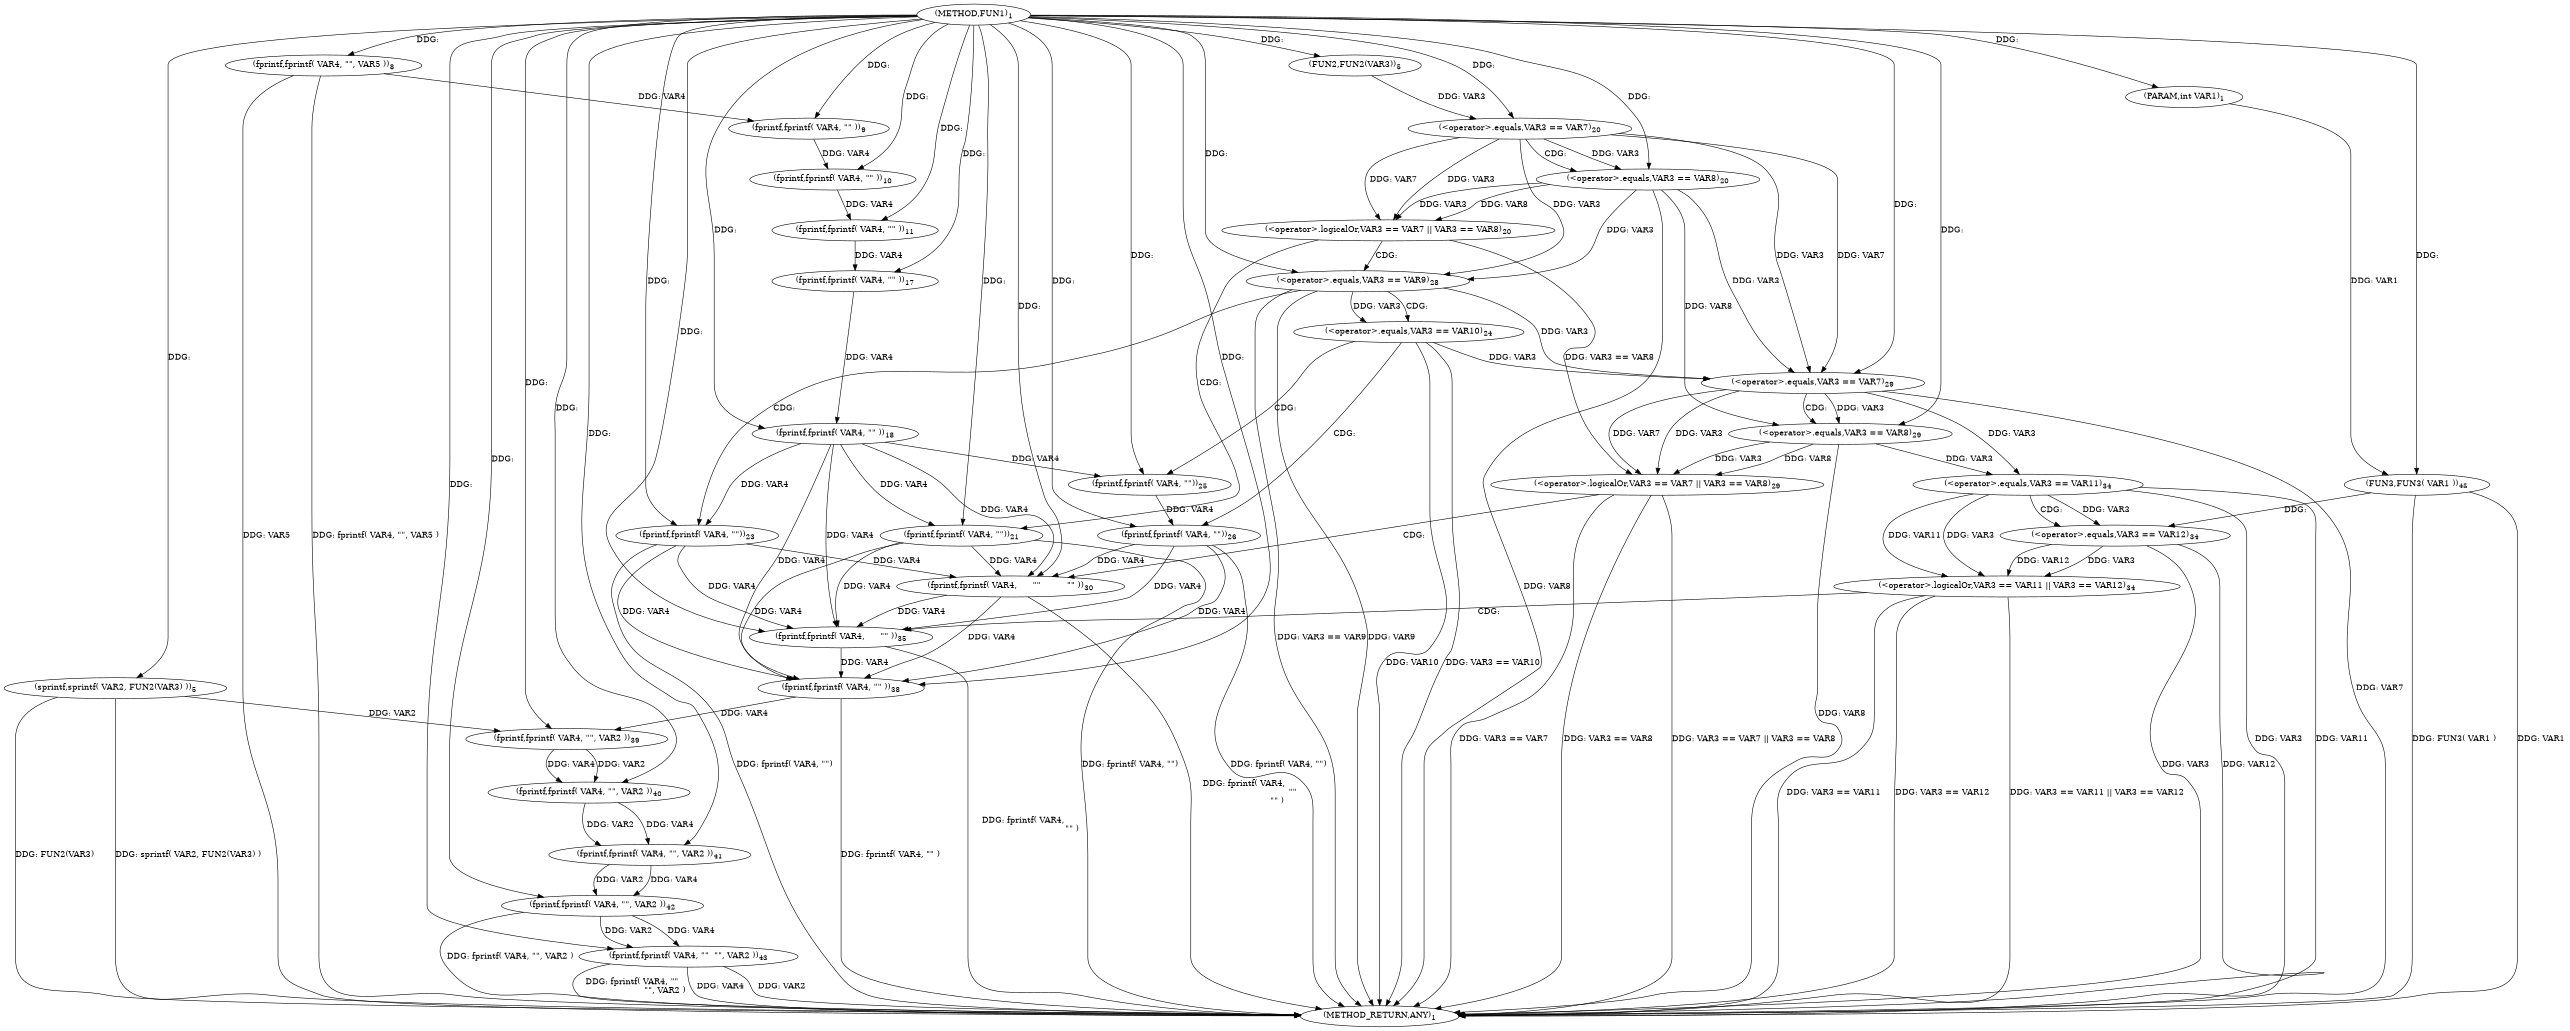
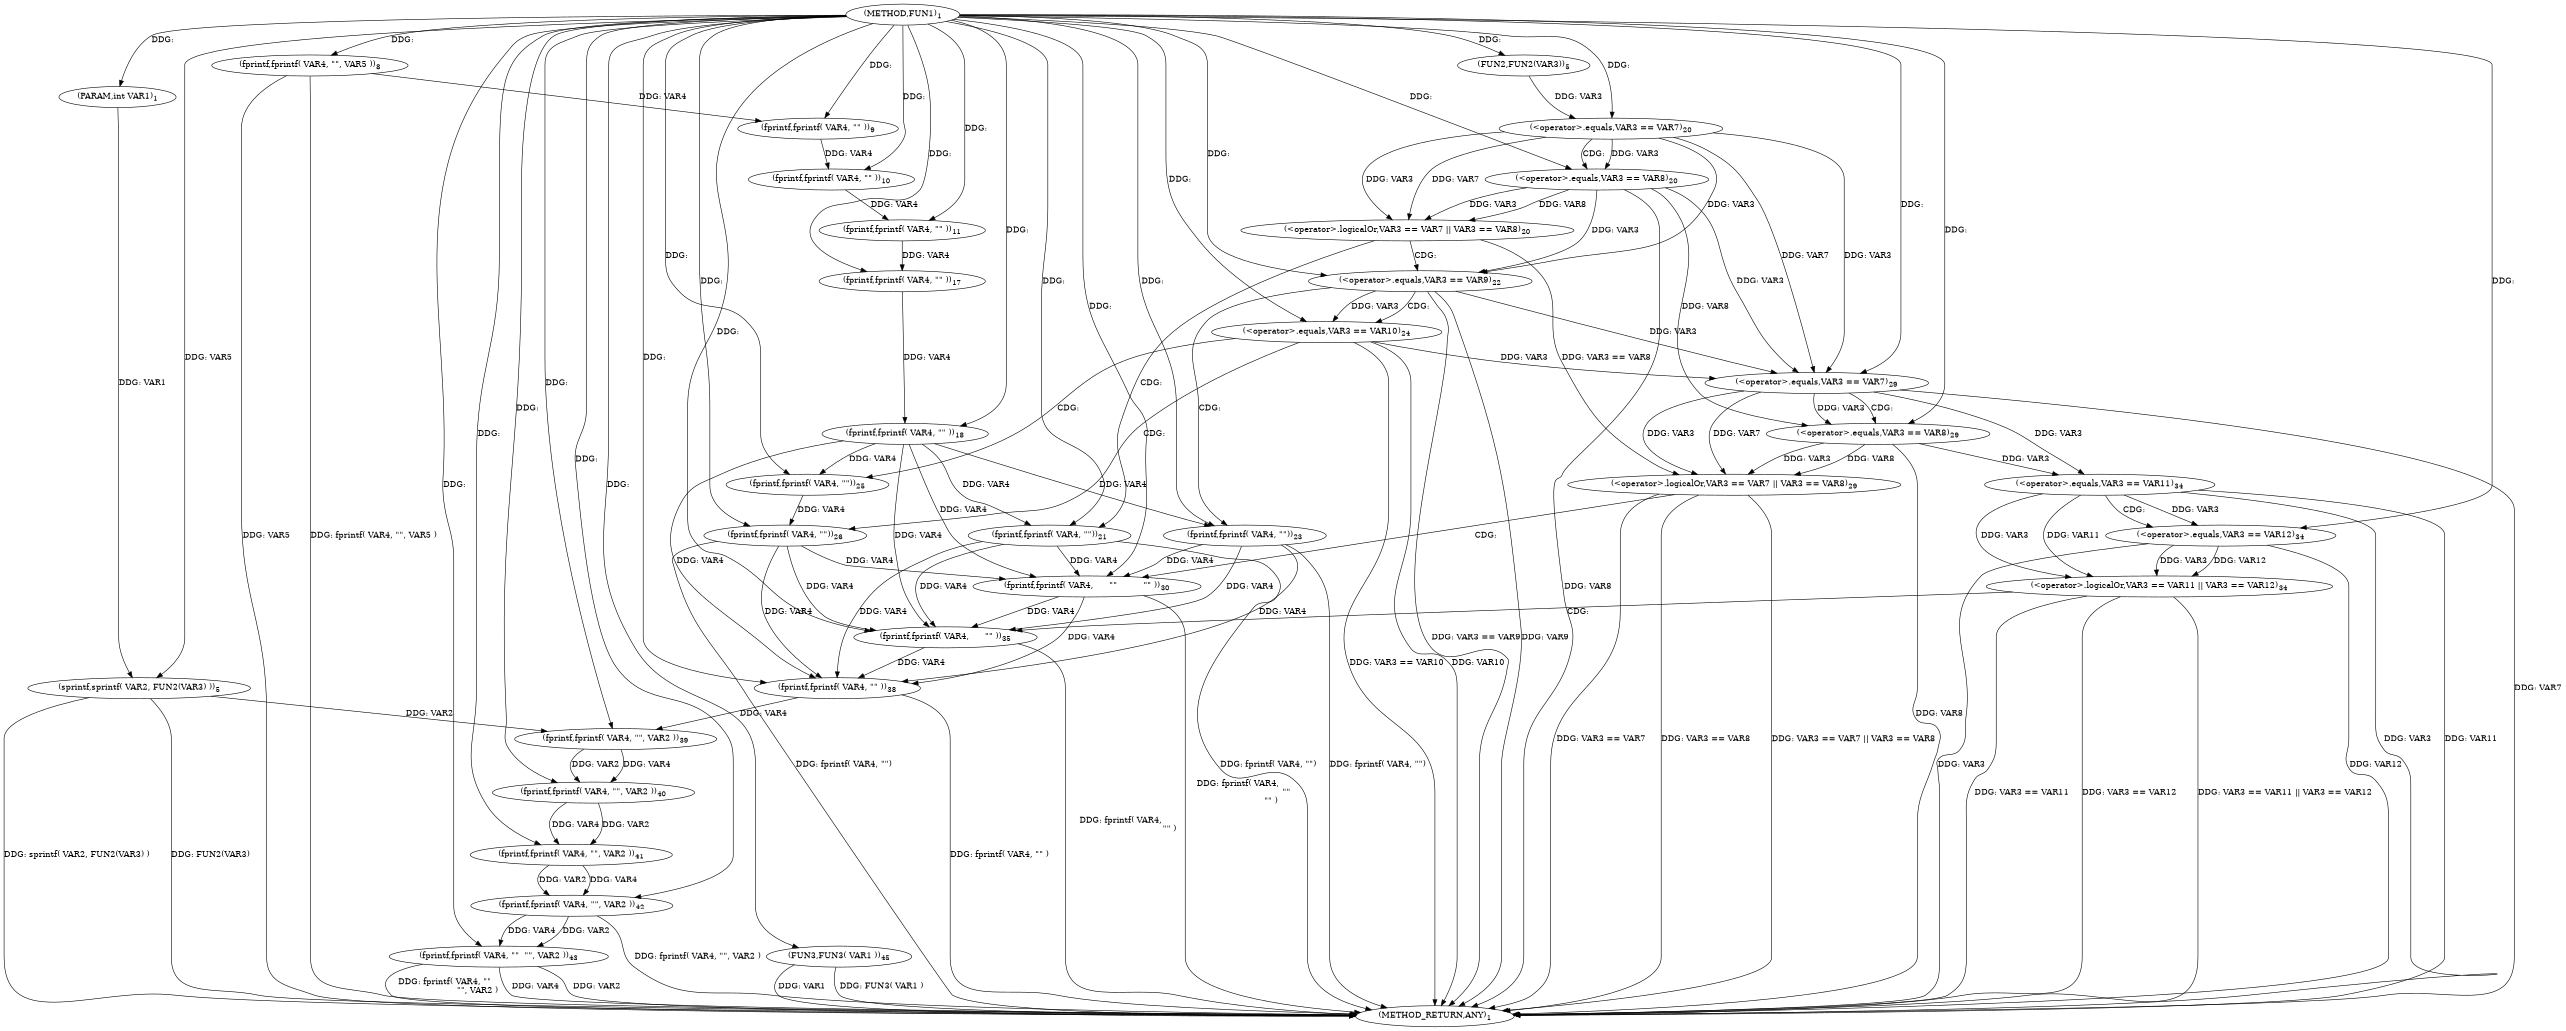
none -> (1166, 108)
(2351, 252) -> (119, 391)
(1435, 280) -> (1497, 280)
(181, 358) -> (209, 358)
(2273, 509) -> (2034, 31)
